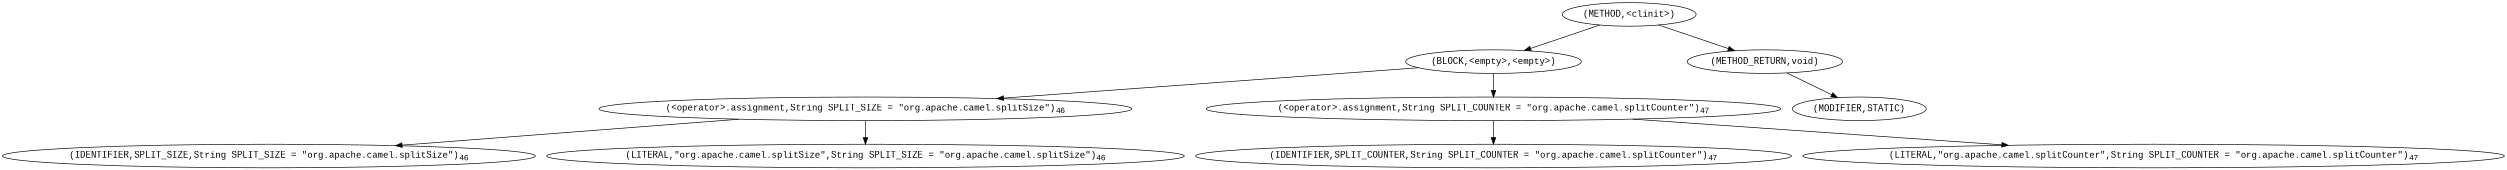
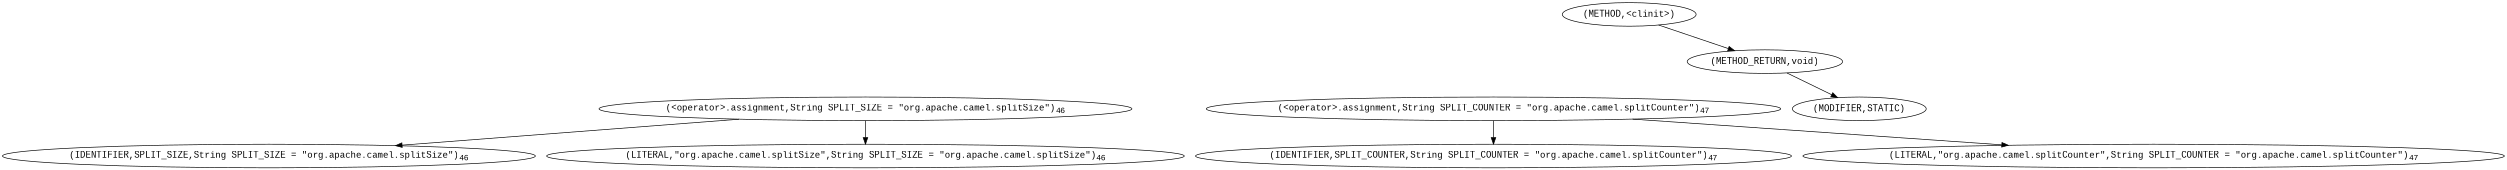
(1493, 62) -> none
